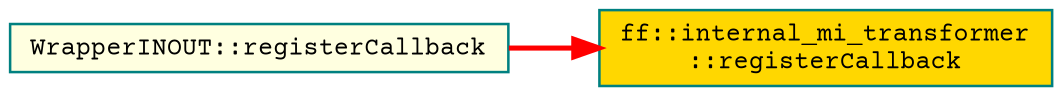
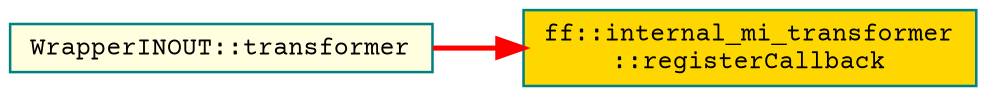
(259, 48) -> (221, 48)
